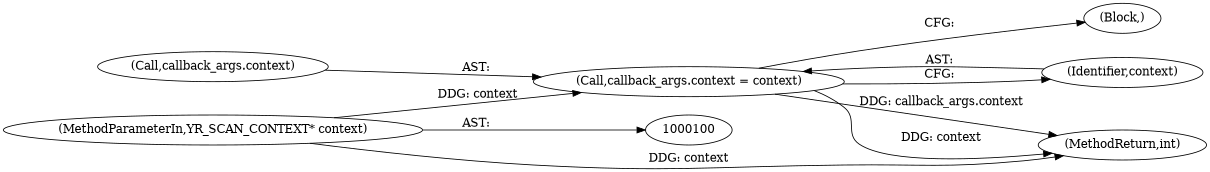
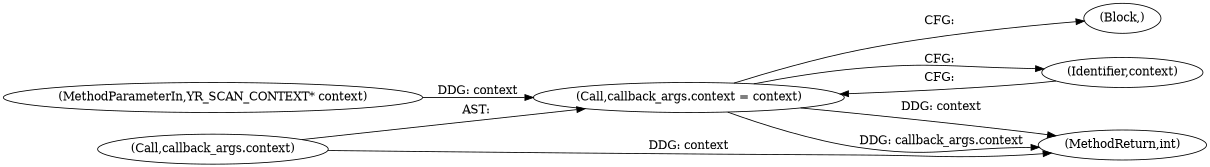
(941, 60) -> (941, 78)
(689, 130) -> none
(682, 168) -> (686, 154)
